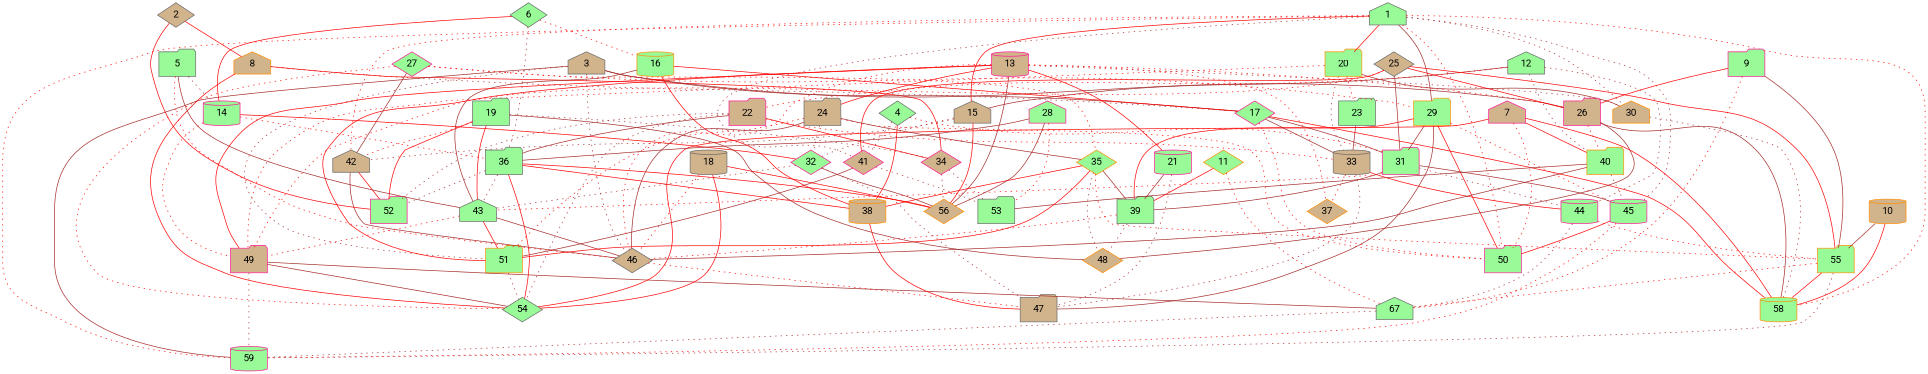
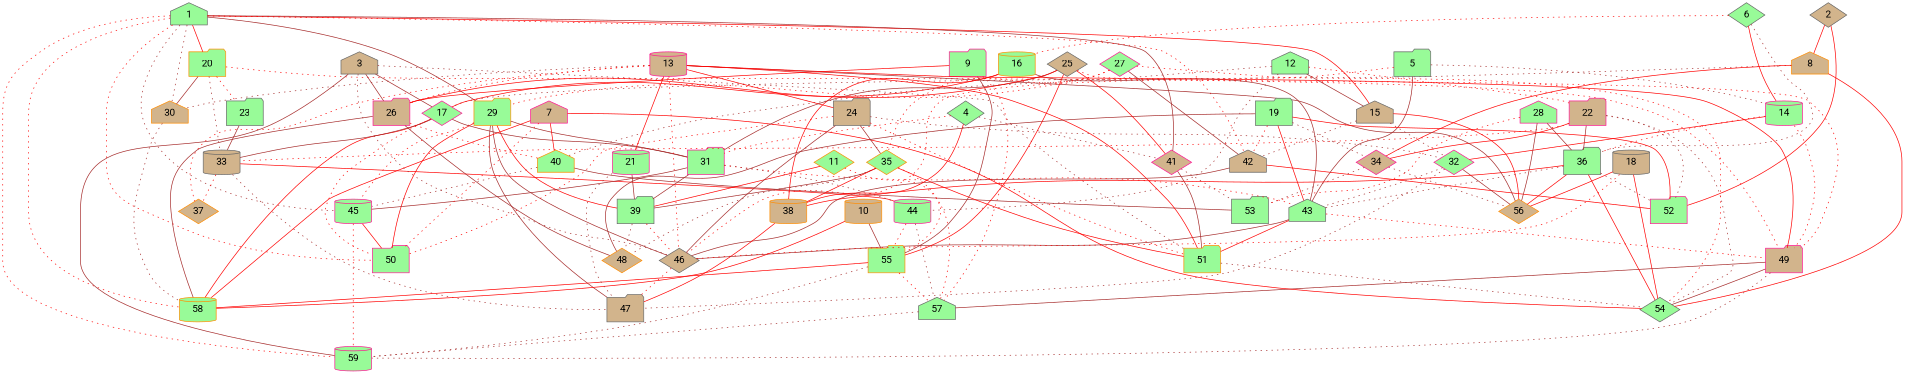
(960, 48) -> (730, 23)
(1605, 162) -> (556, 162)
(1122, 242) -> (561, 210)
(1395, 310) -> (937, 310)
